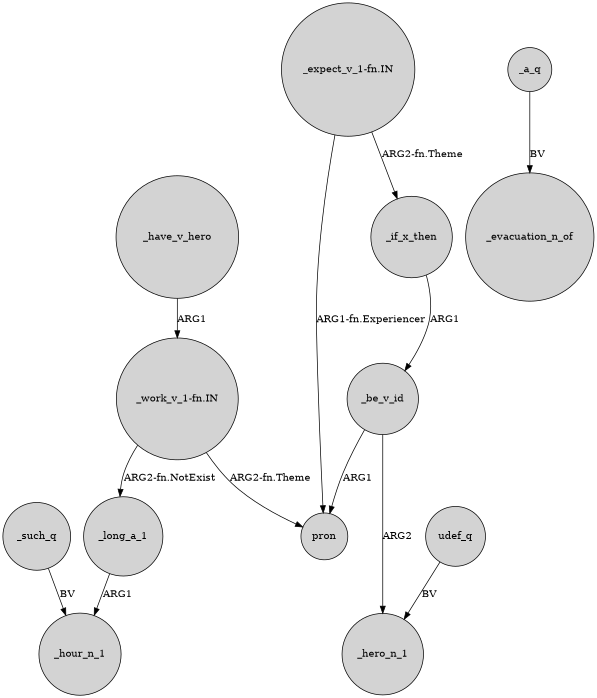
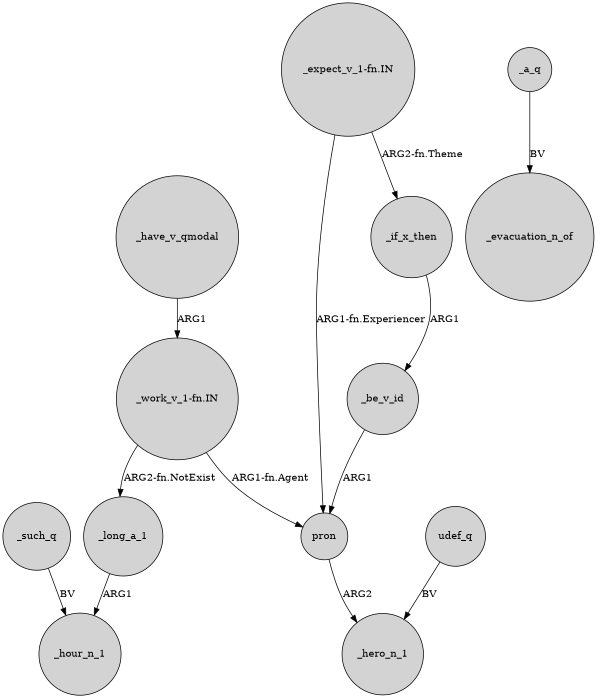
(177, 237) -> (177, 237)
(270, 478) -> (270, 478)
(383, 520) -> (338, 589)
